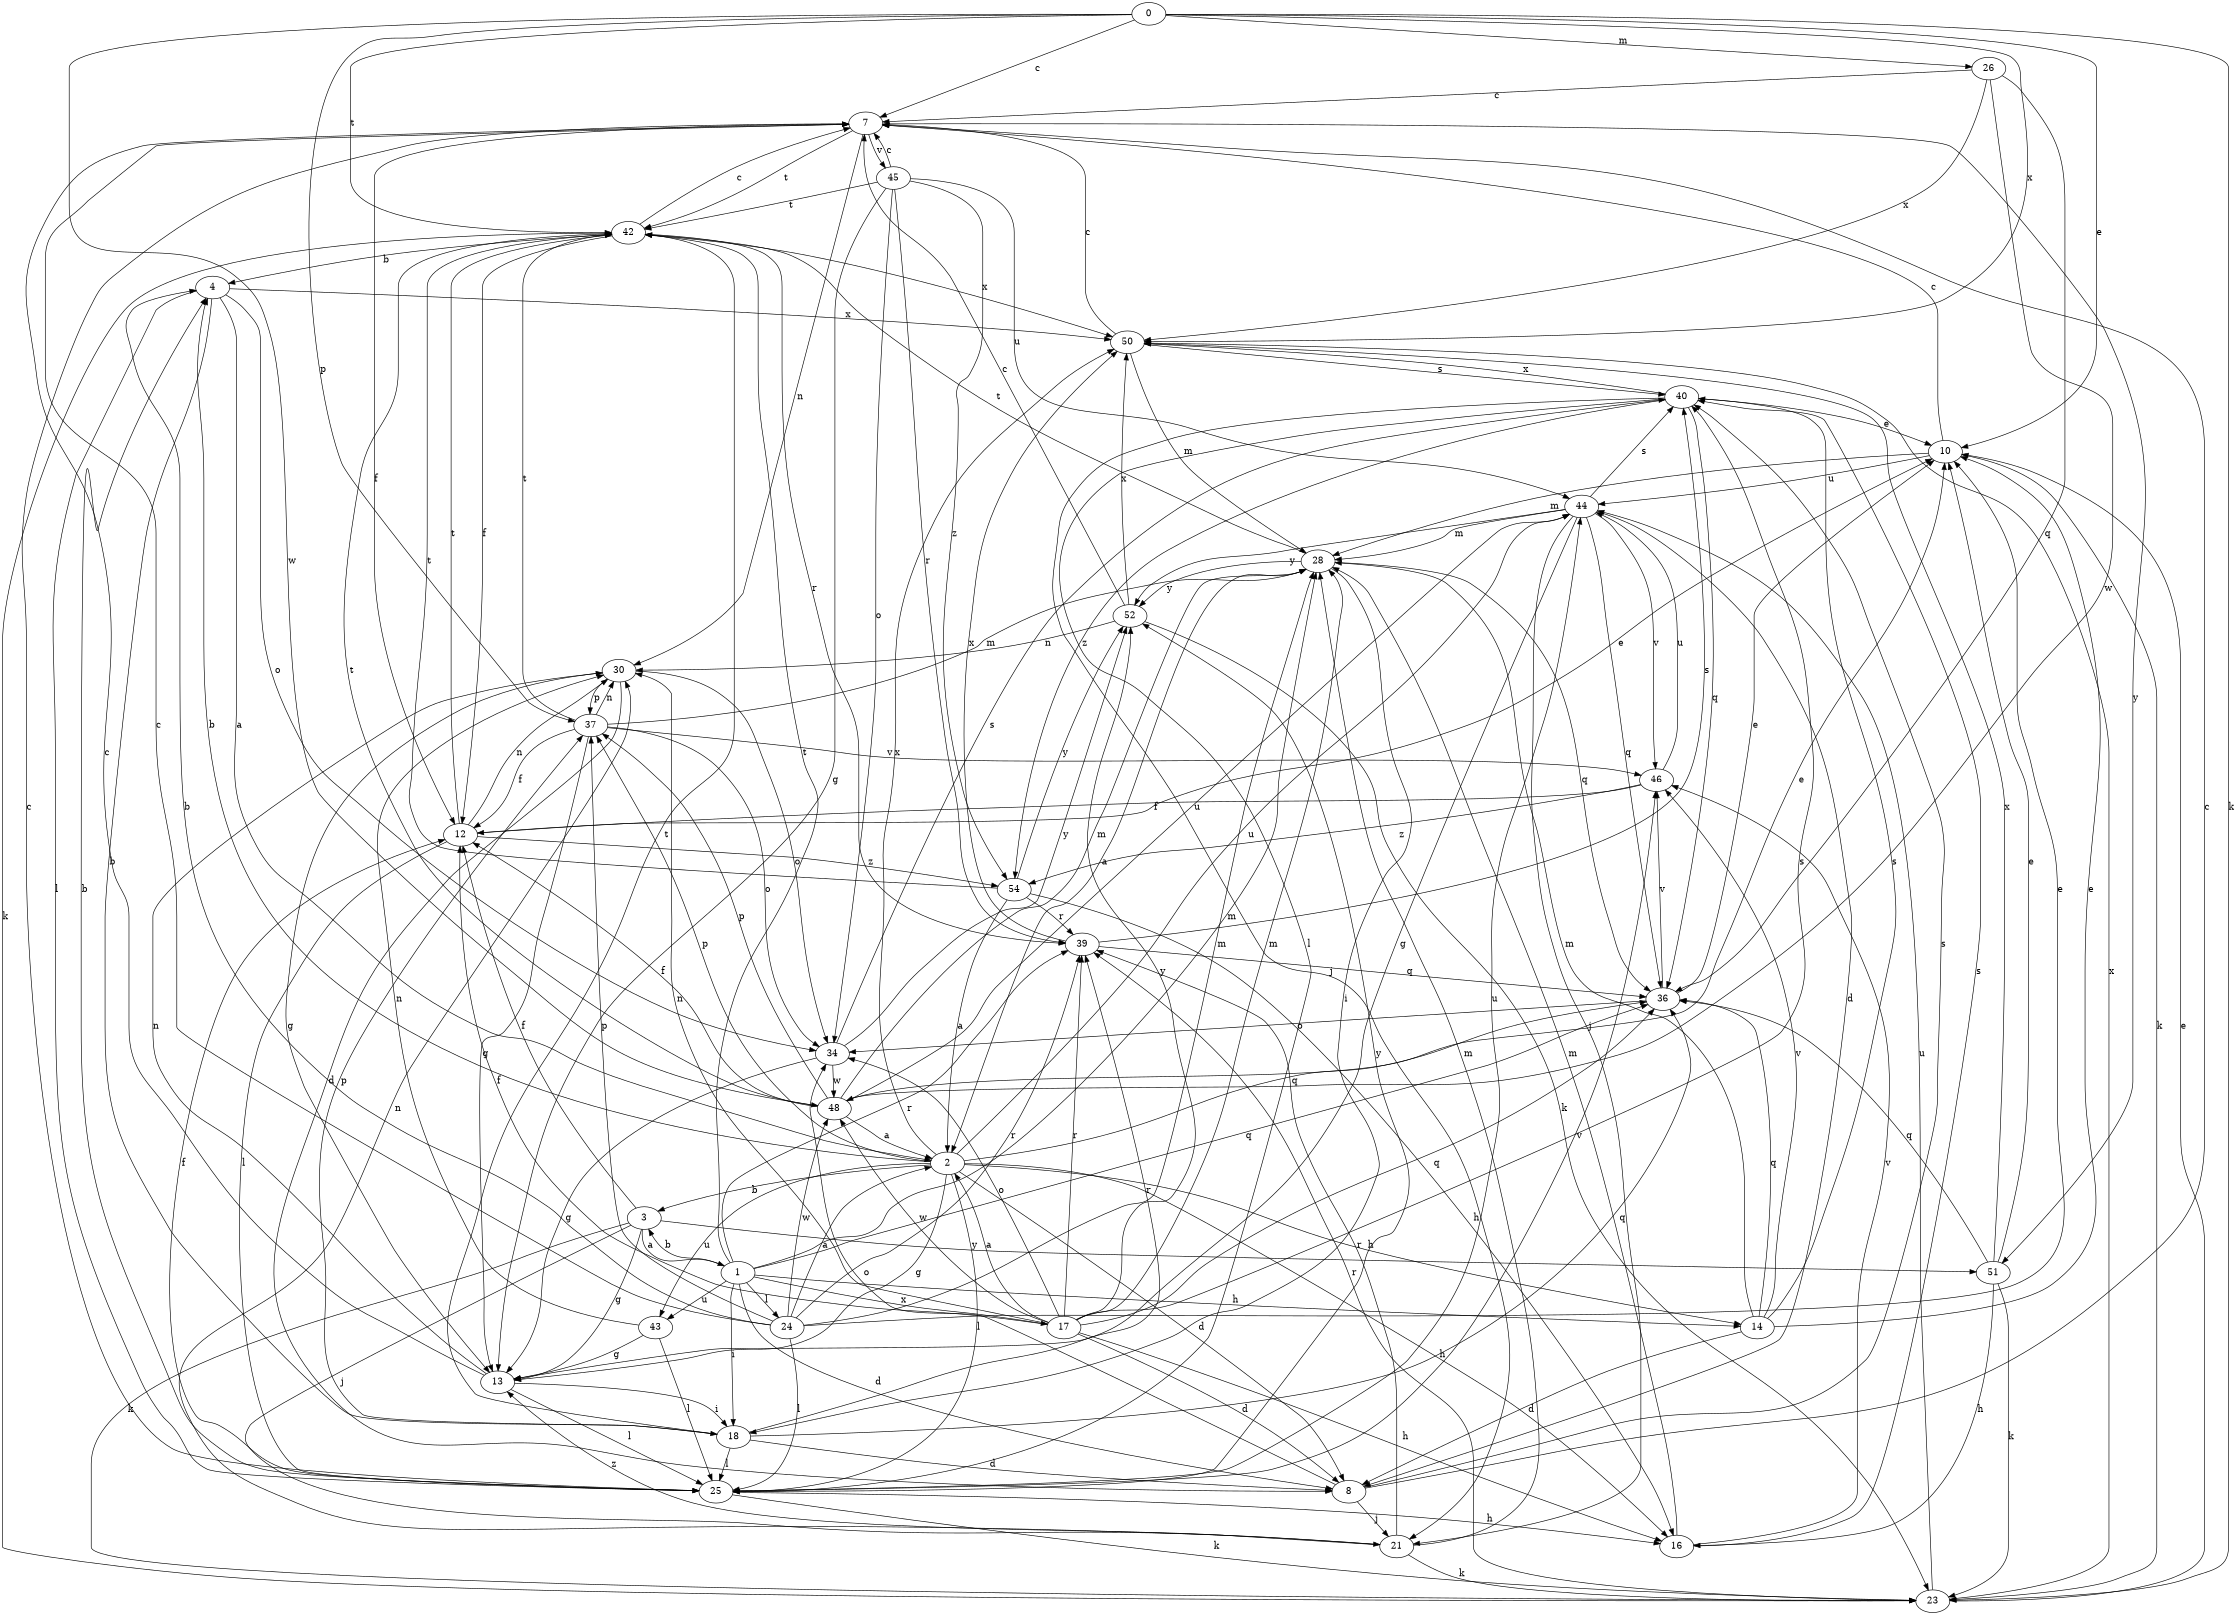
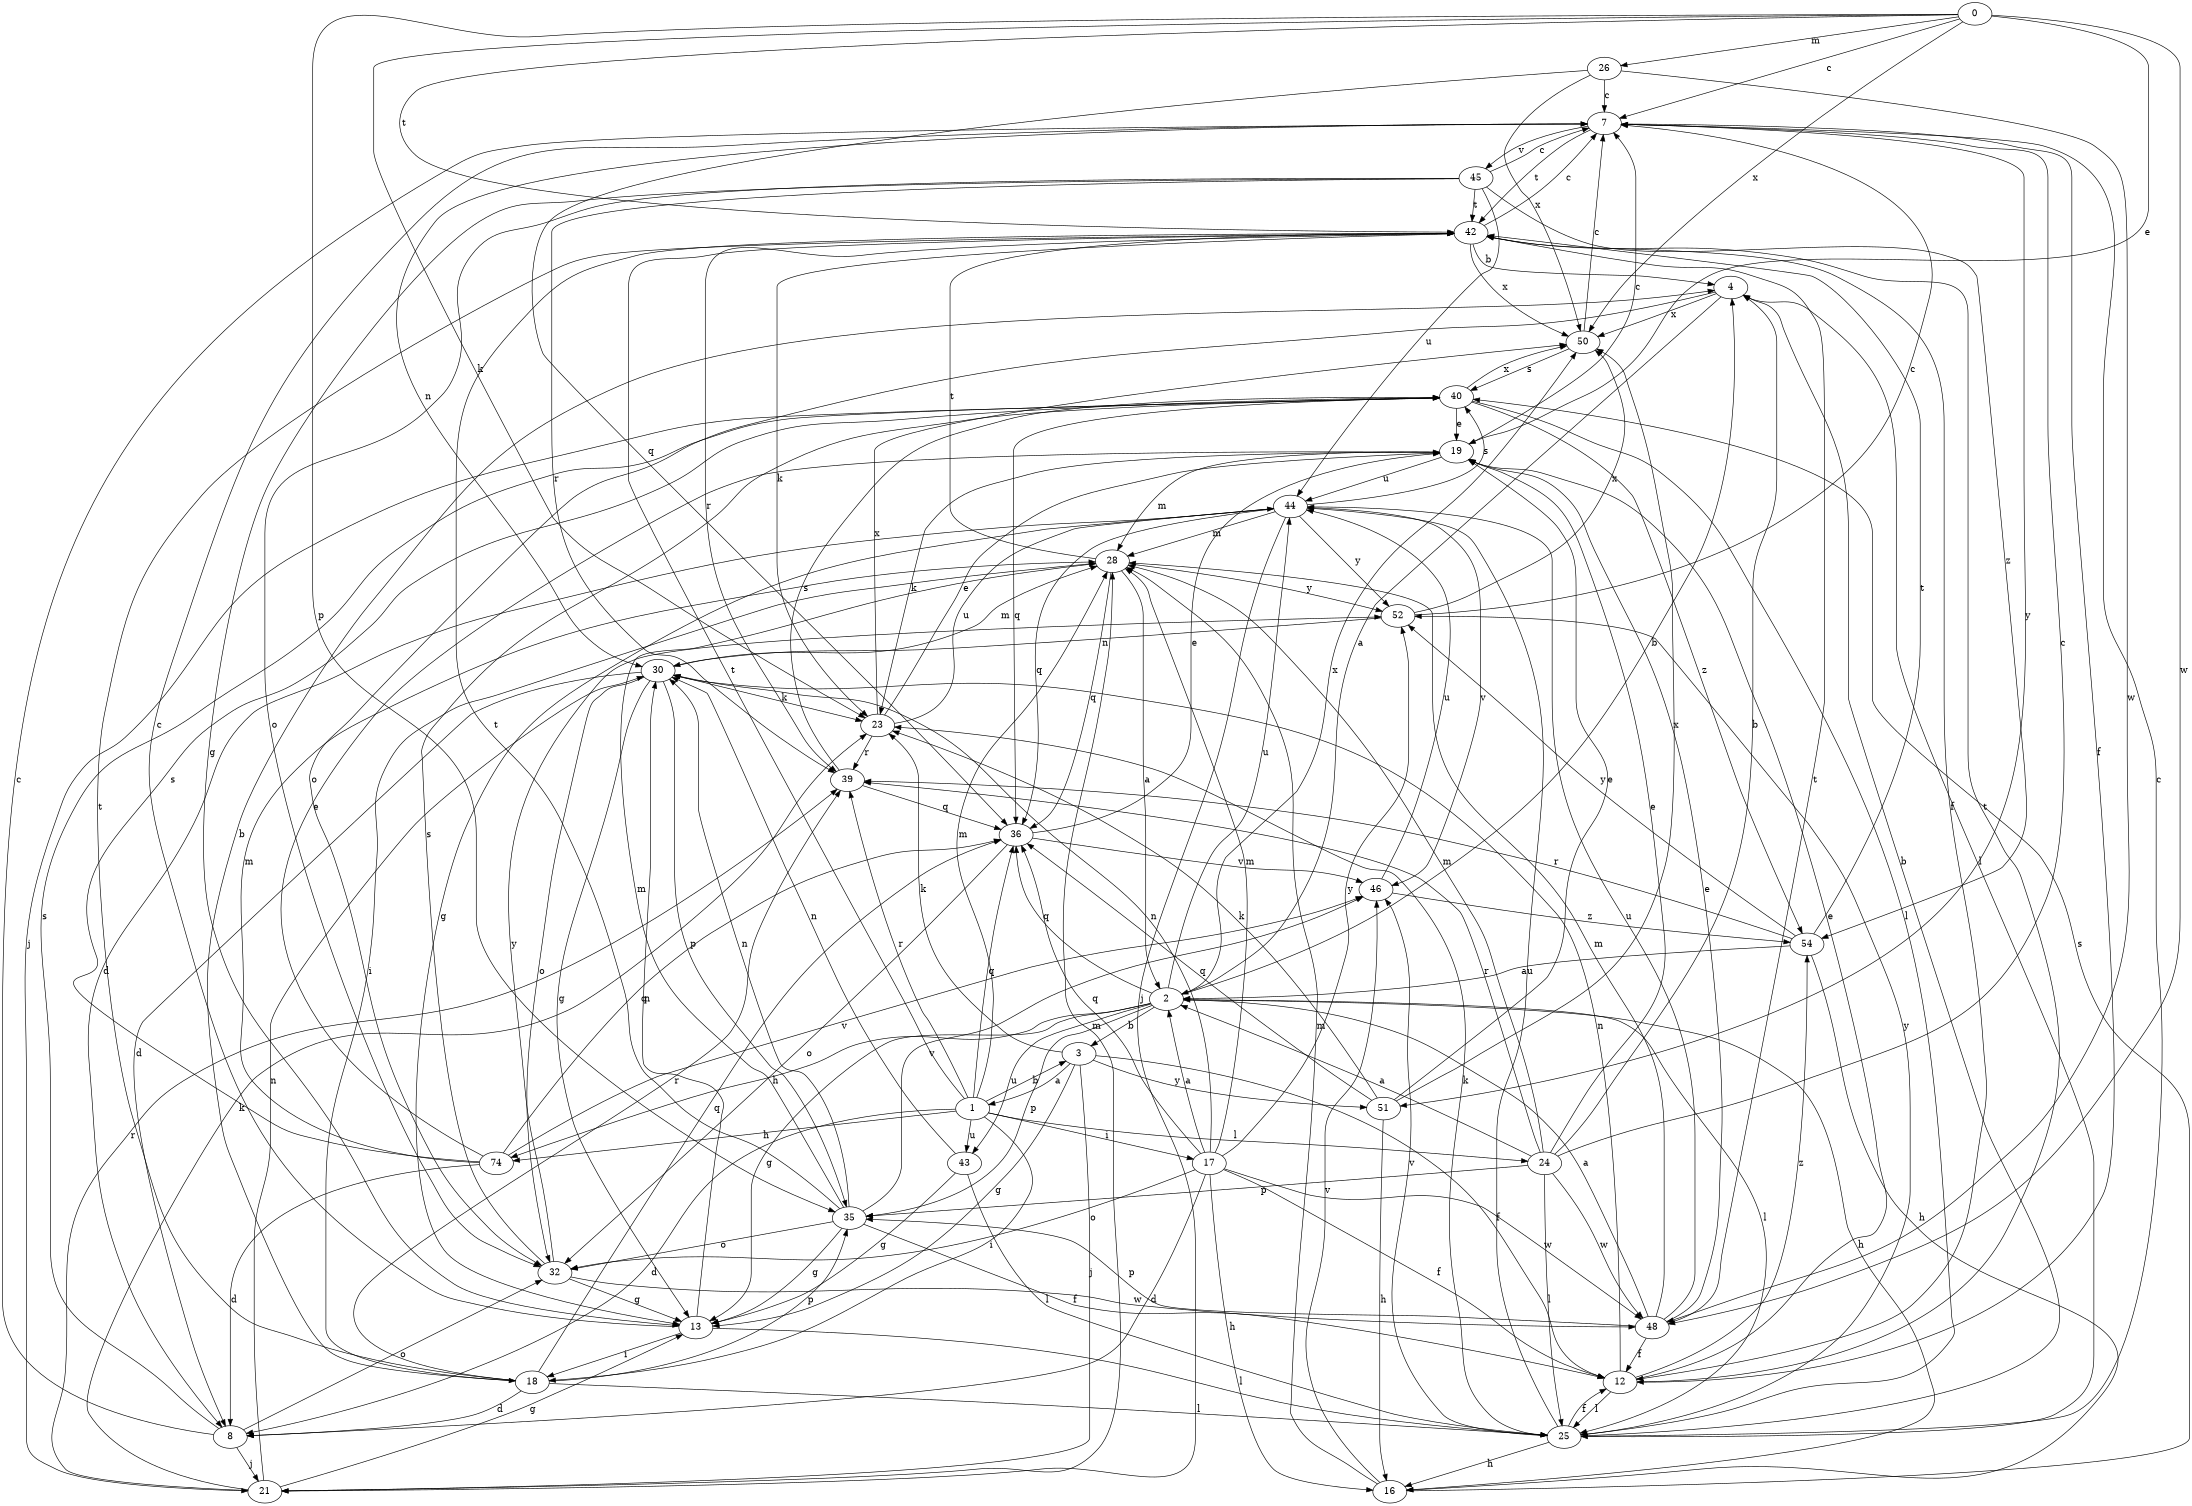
(1945, 452) -> (1457, 452)
(1192, 471) -> (913, 646)
(966, 668) -> none
(591, 725) -> (849, 1218)
(1063, 806) -> none
(832, 1054) -> (555, 1273)
(1732, 1060) -> none
(107, 1075) -> (468, 487)
(1553, 1085) -> (765, 697)
(1072, 1148) -> none
(904, 1300) -> (1107, 1136)
(1161, 1312) -> none
(1757, 1328) -> (496, 1163)
(614, 1464) -> (533, 1410)
